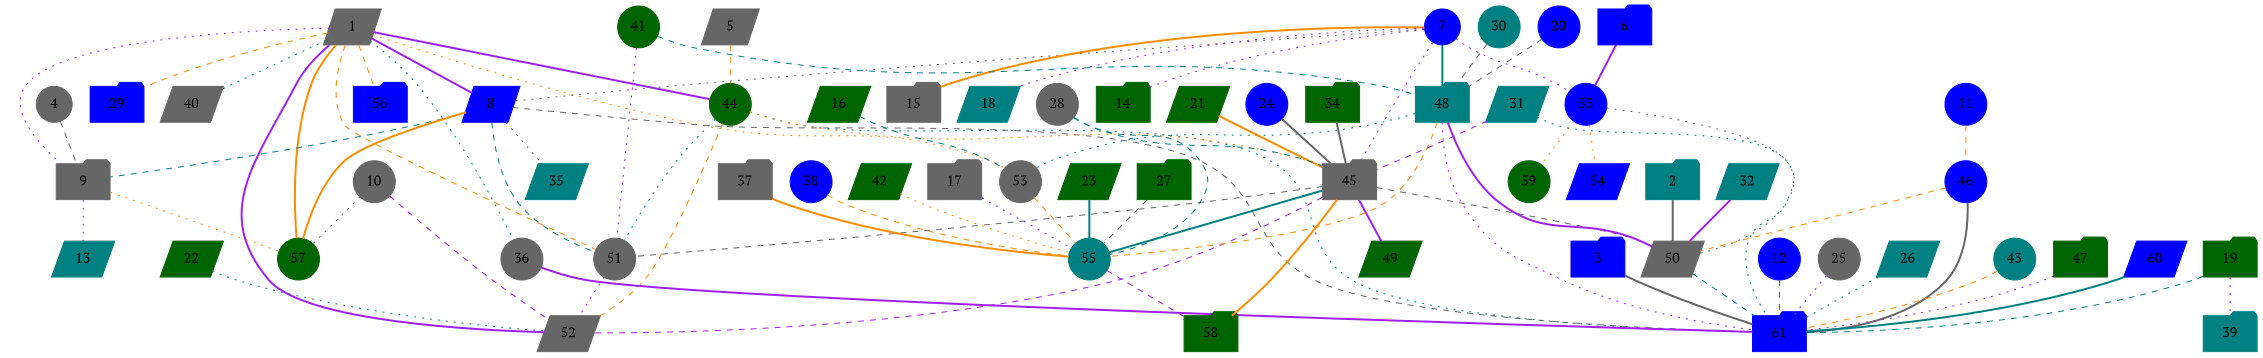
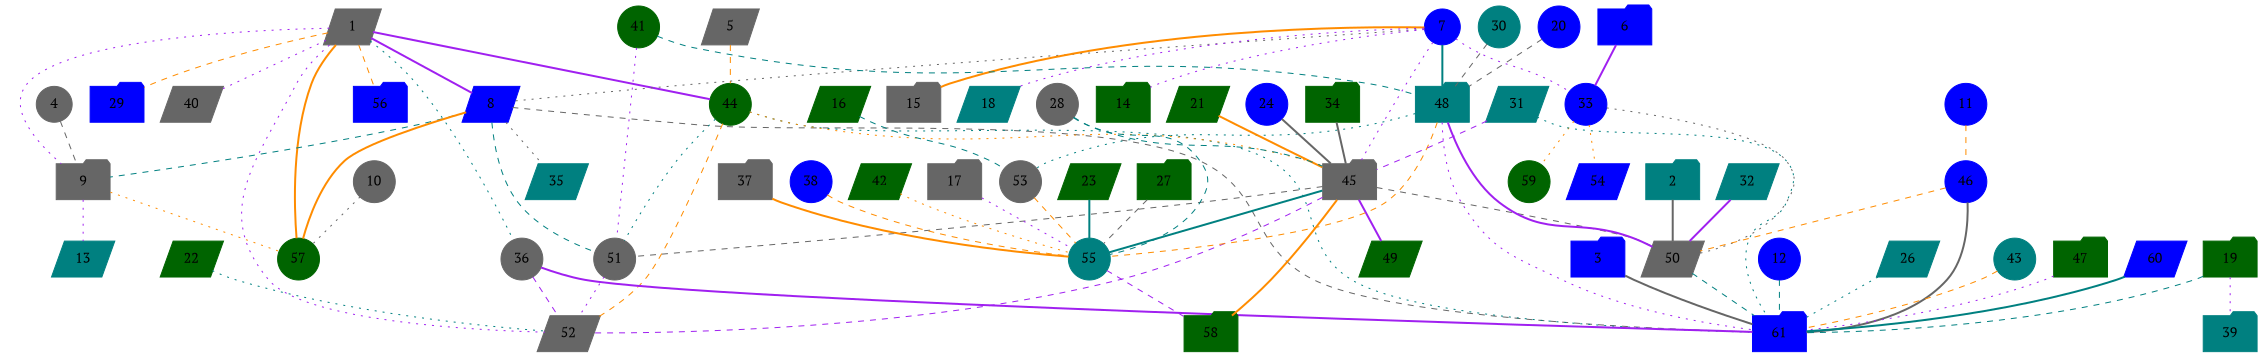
(274, 65) -> (274, 65)
(654, 115) -> none
(431, 172) -> none
(1839, 259) -> none
(467, 261) -> (545, 296)
(266, 276) -> (266, 276)
